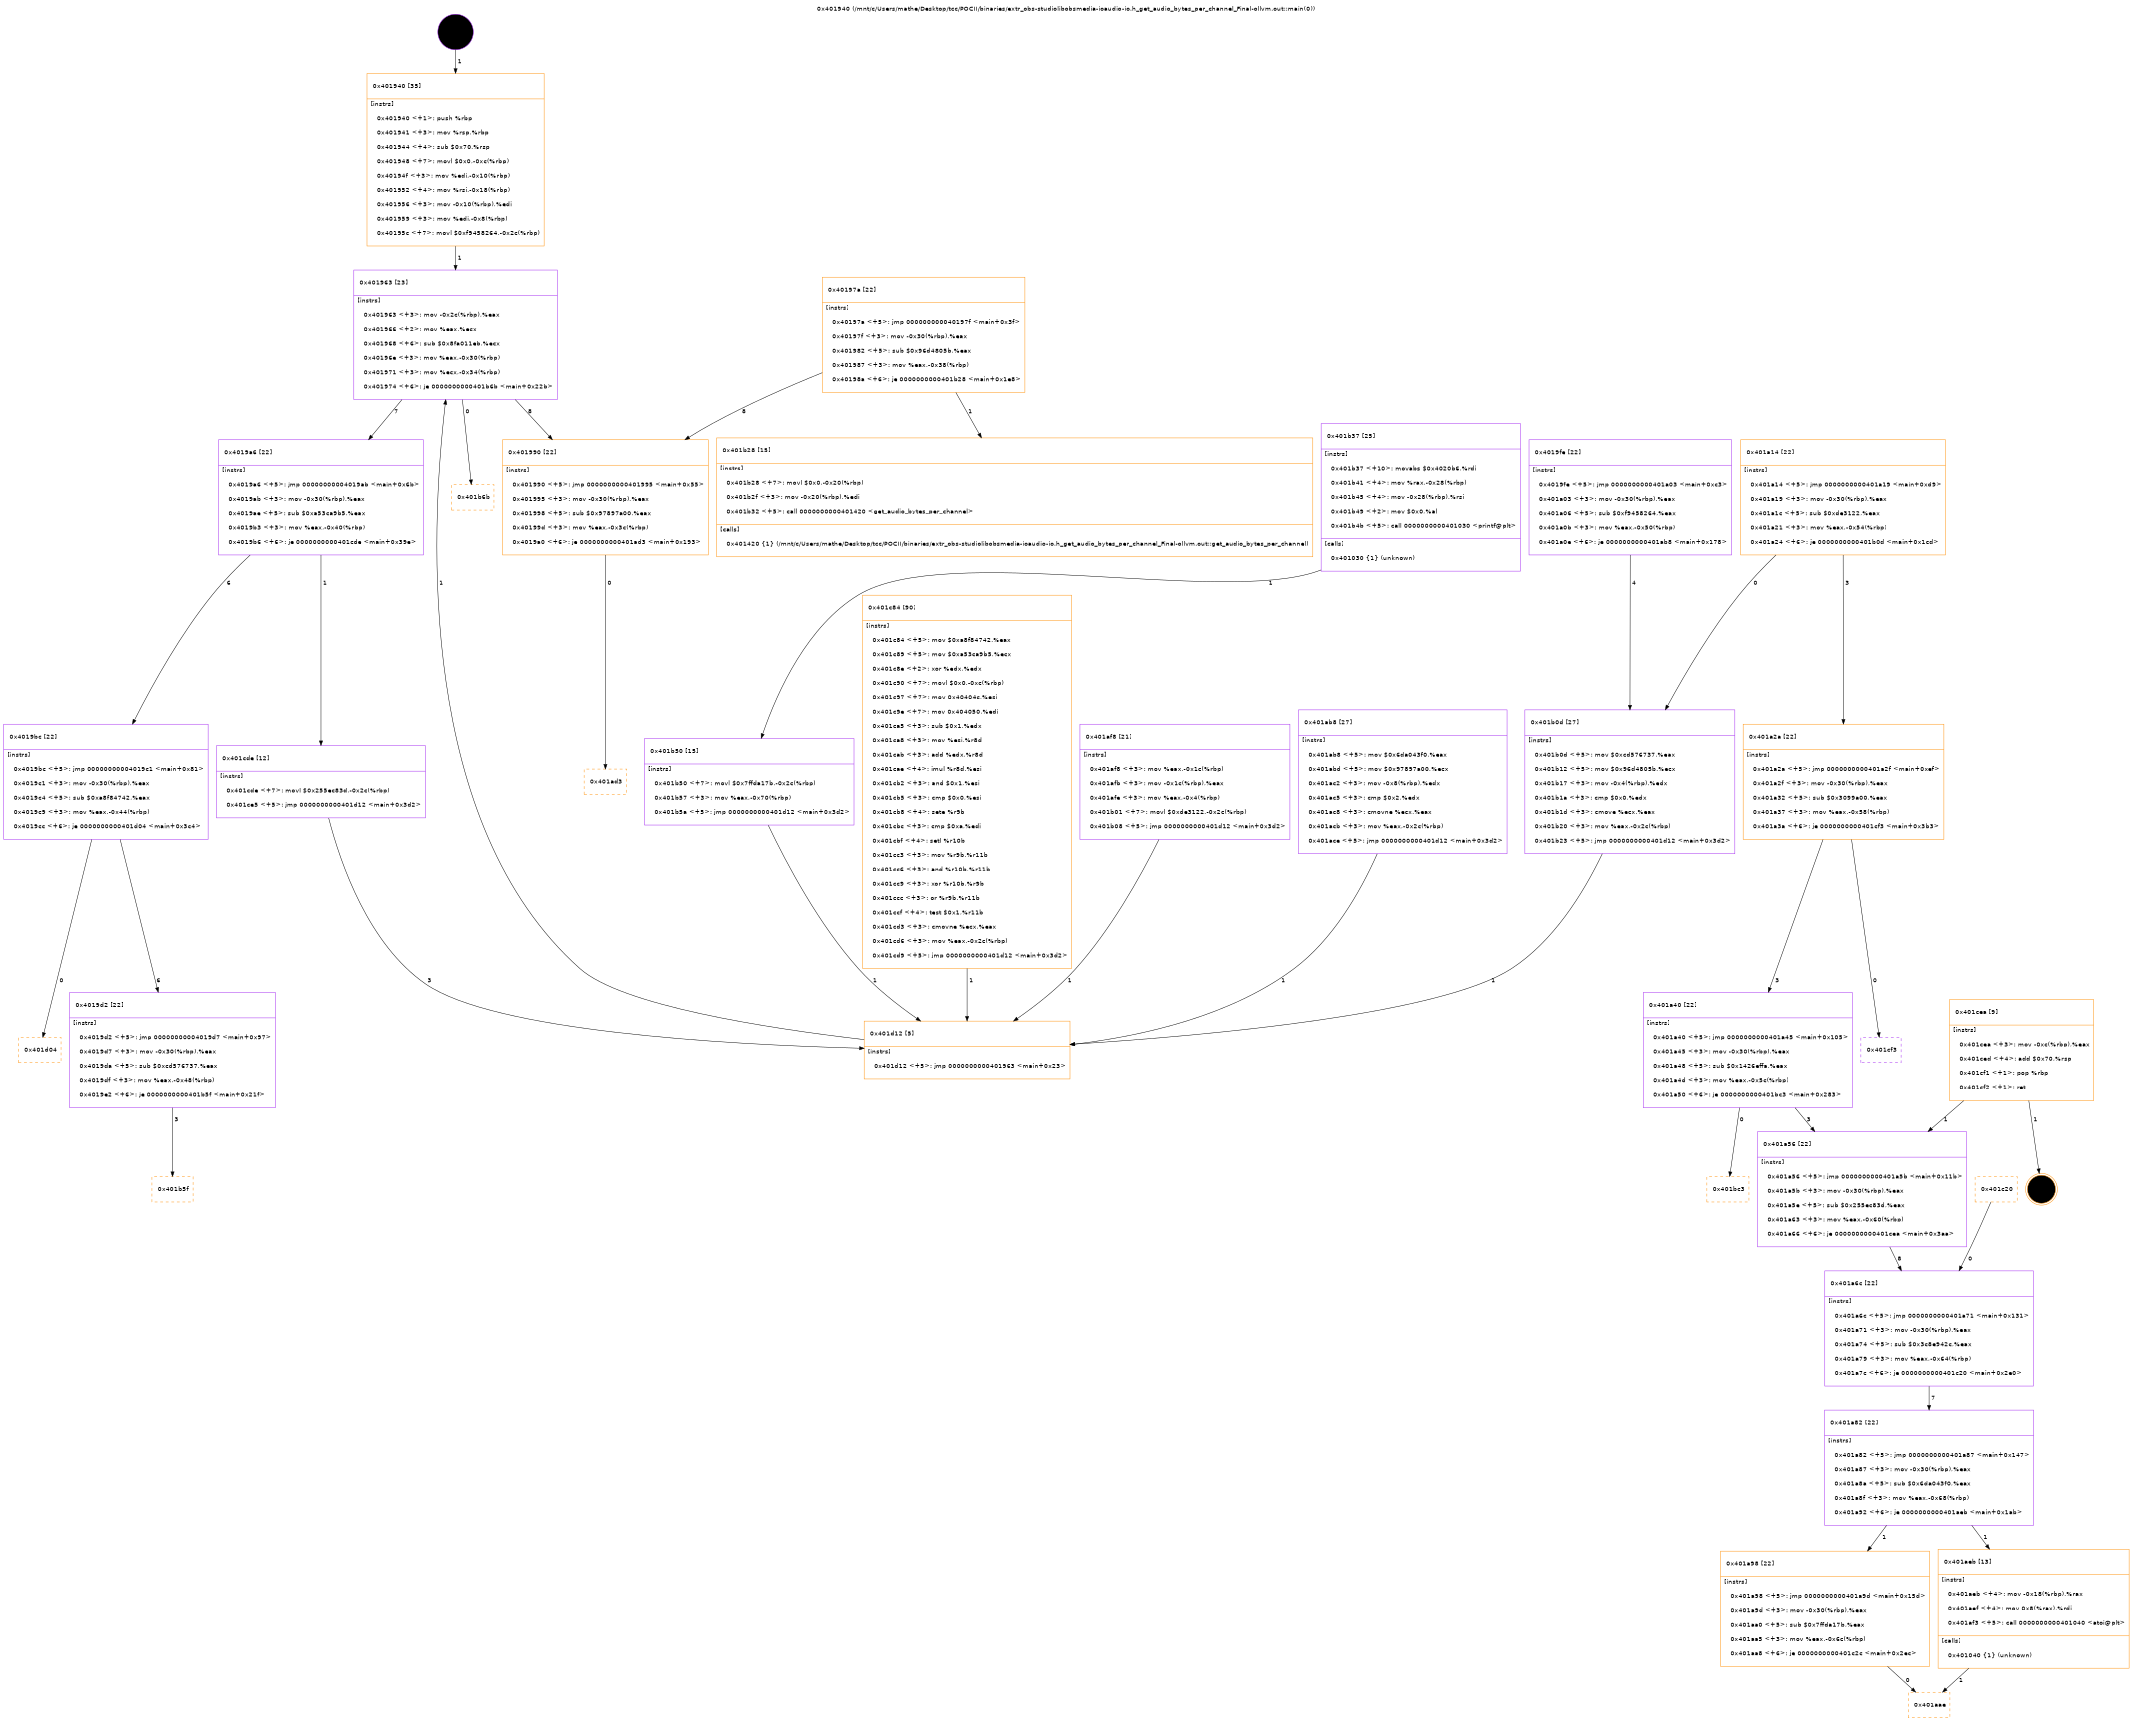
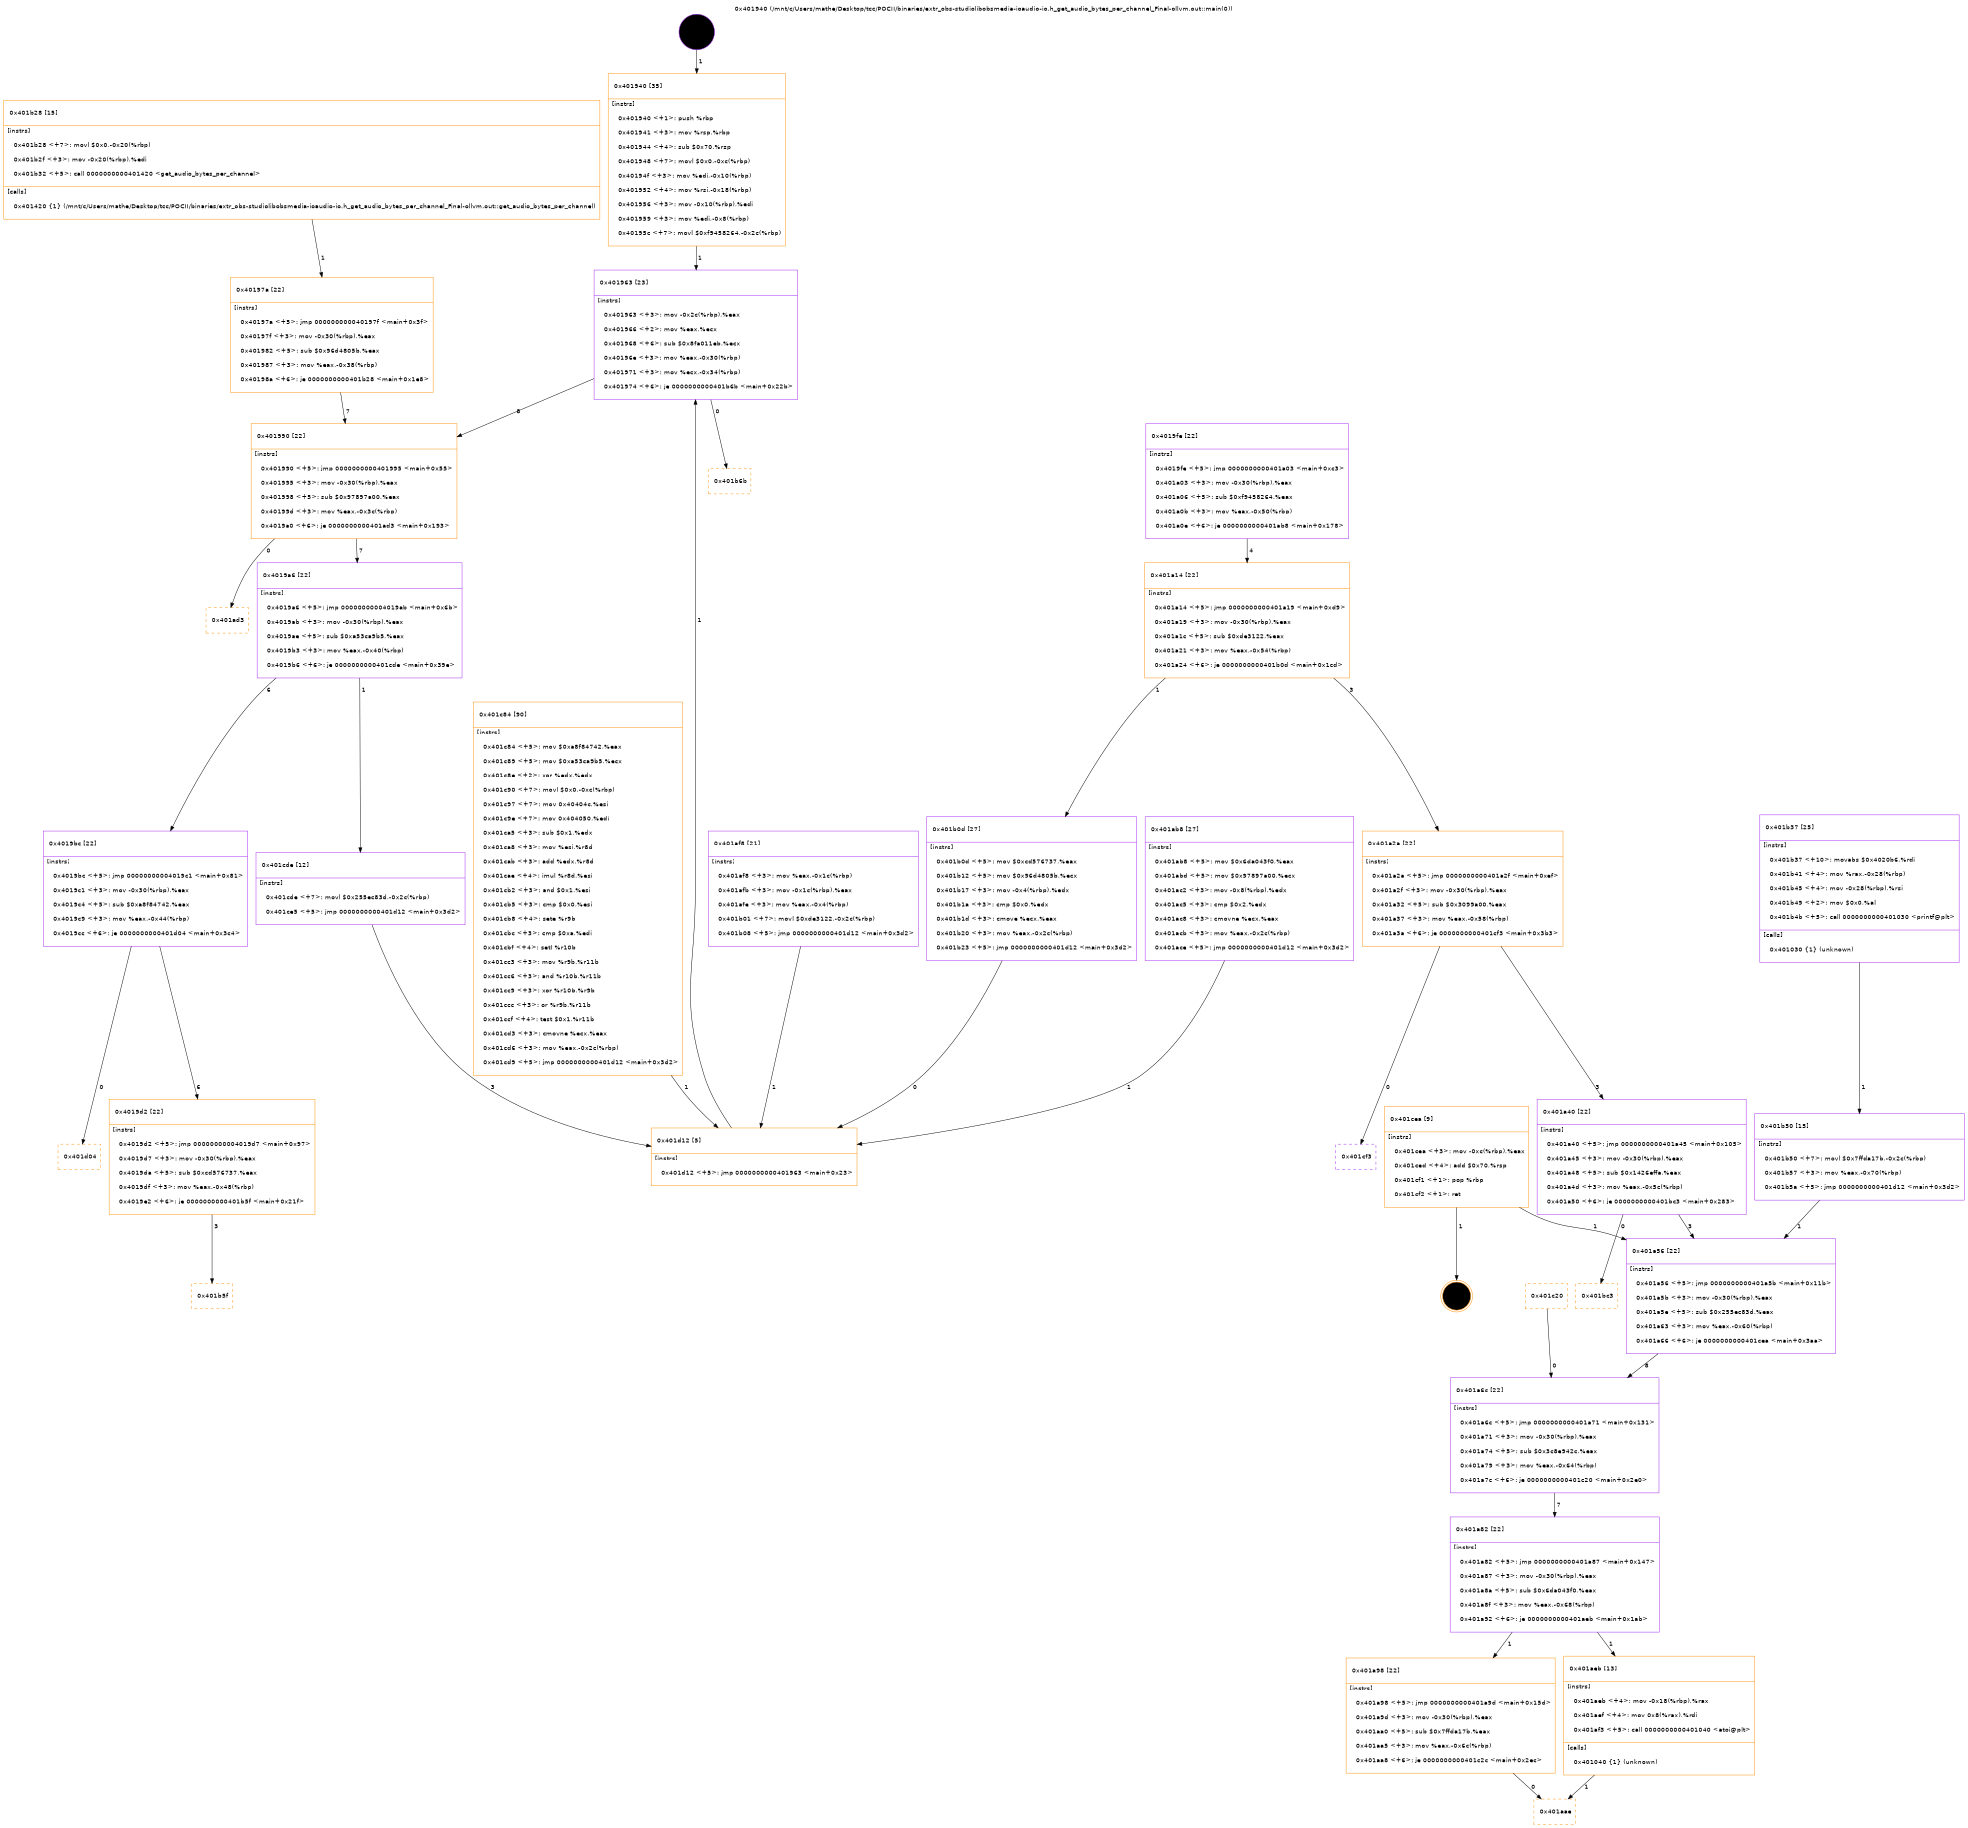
(743, 412) -> (347, 412)
(967, 413) -> (317, 246)
(387, 418) -> (357, 549)
(1755, 583) -> (1157, 690)
(1630, 630) -> (1247, 549)
(830, 932) -> (1803, 1218)
(1492, 980) -> (914, 1087)
(173, 1050) -> (212, 1157)
